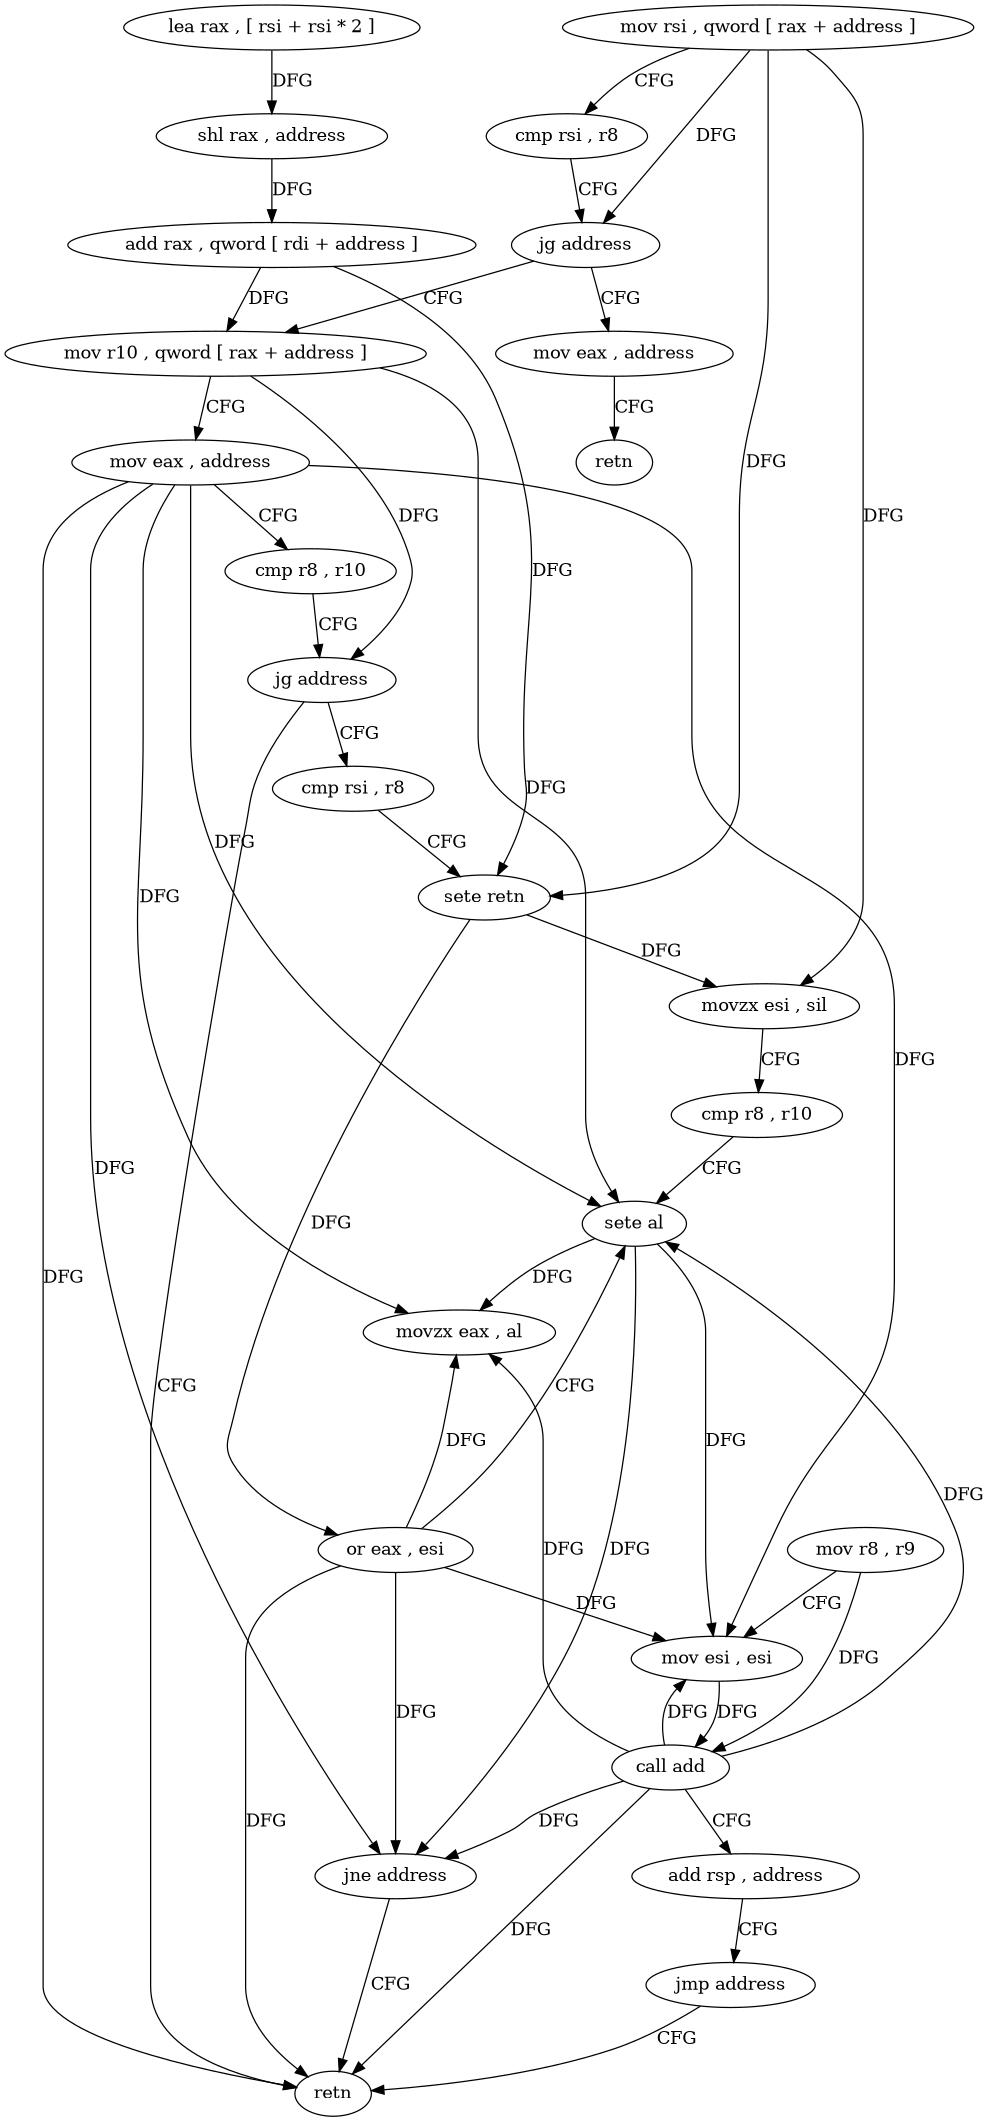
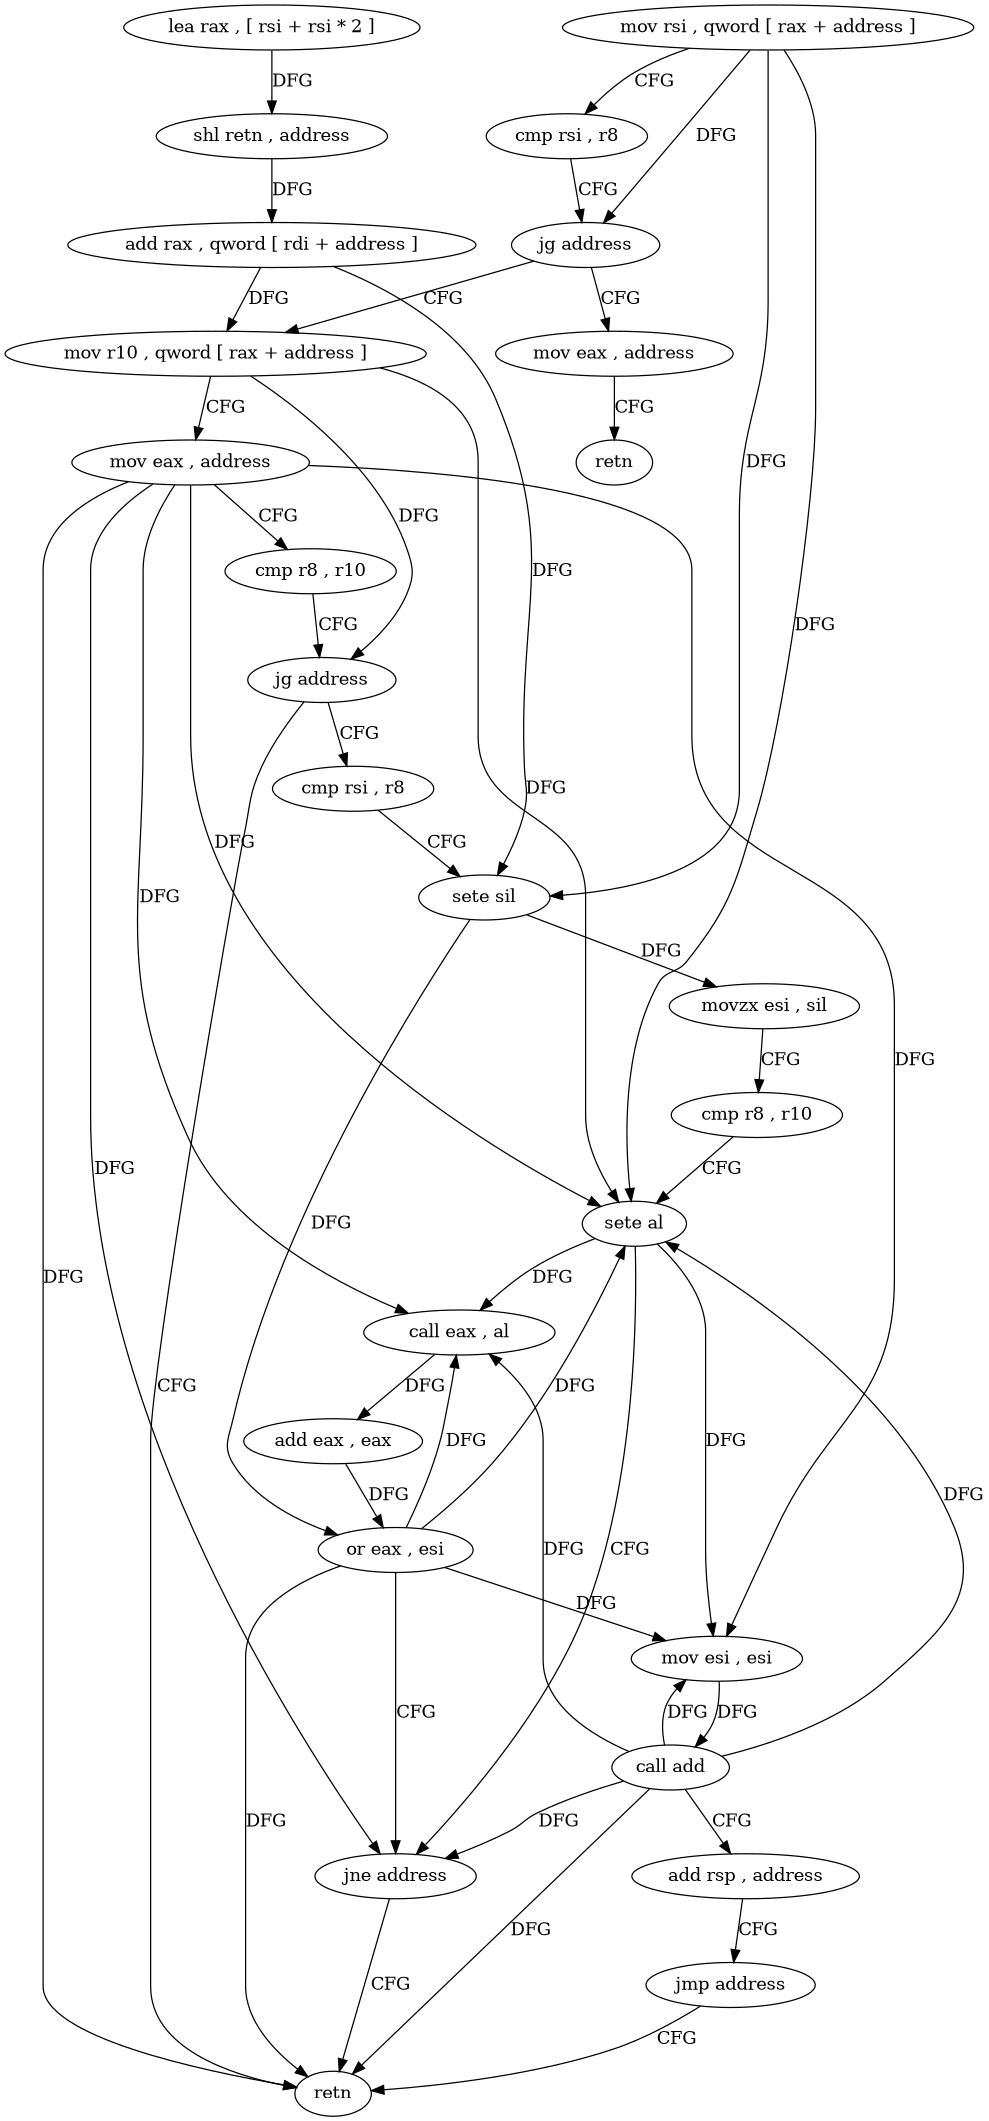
(272, 136) -> (272, 136)
(863, 513) -> (792, 635)
(484, 898) -> (484, 898)
(459, 1332) -> (459, 1332)
(575, 1387) -> (575, 1387)
none -> (333, 1441)
(630, 1550) -> (630, 1550)
(866, 1550) -> none
(416, 1713) -> (416, 1713)
